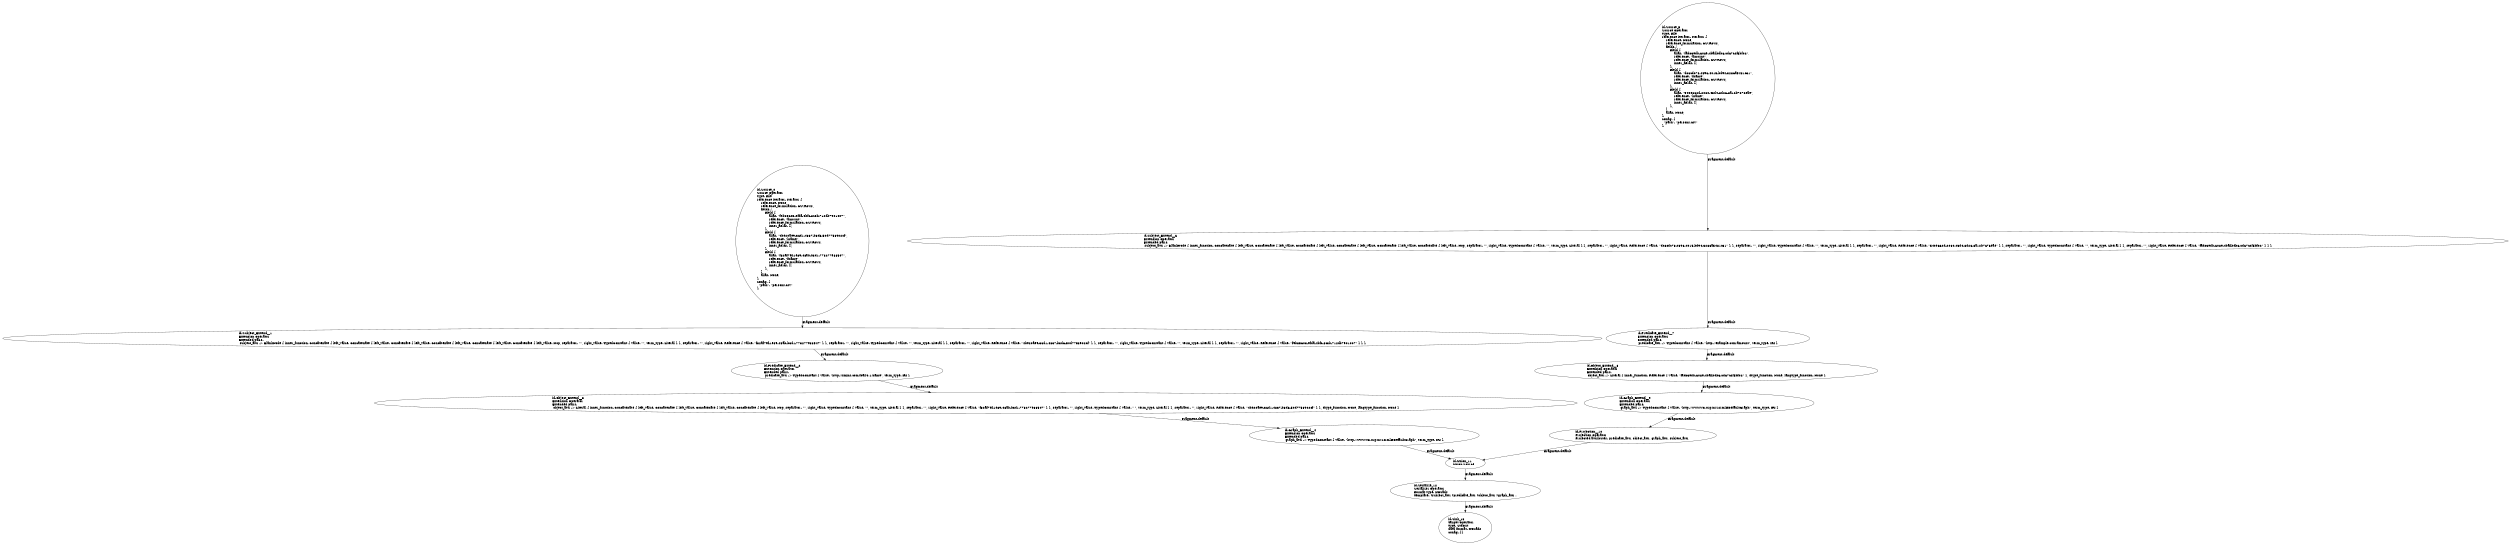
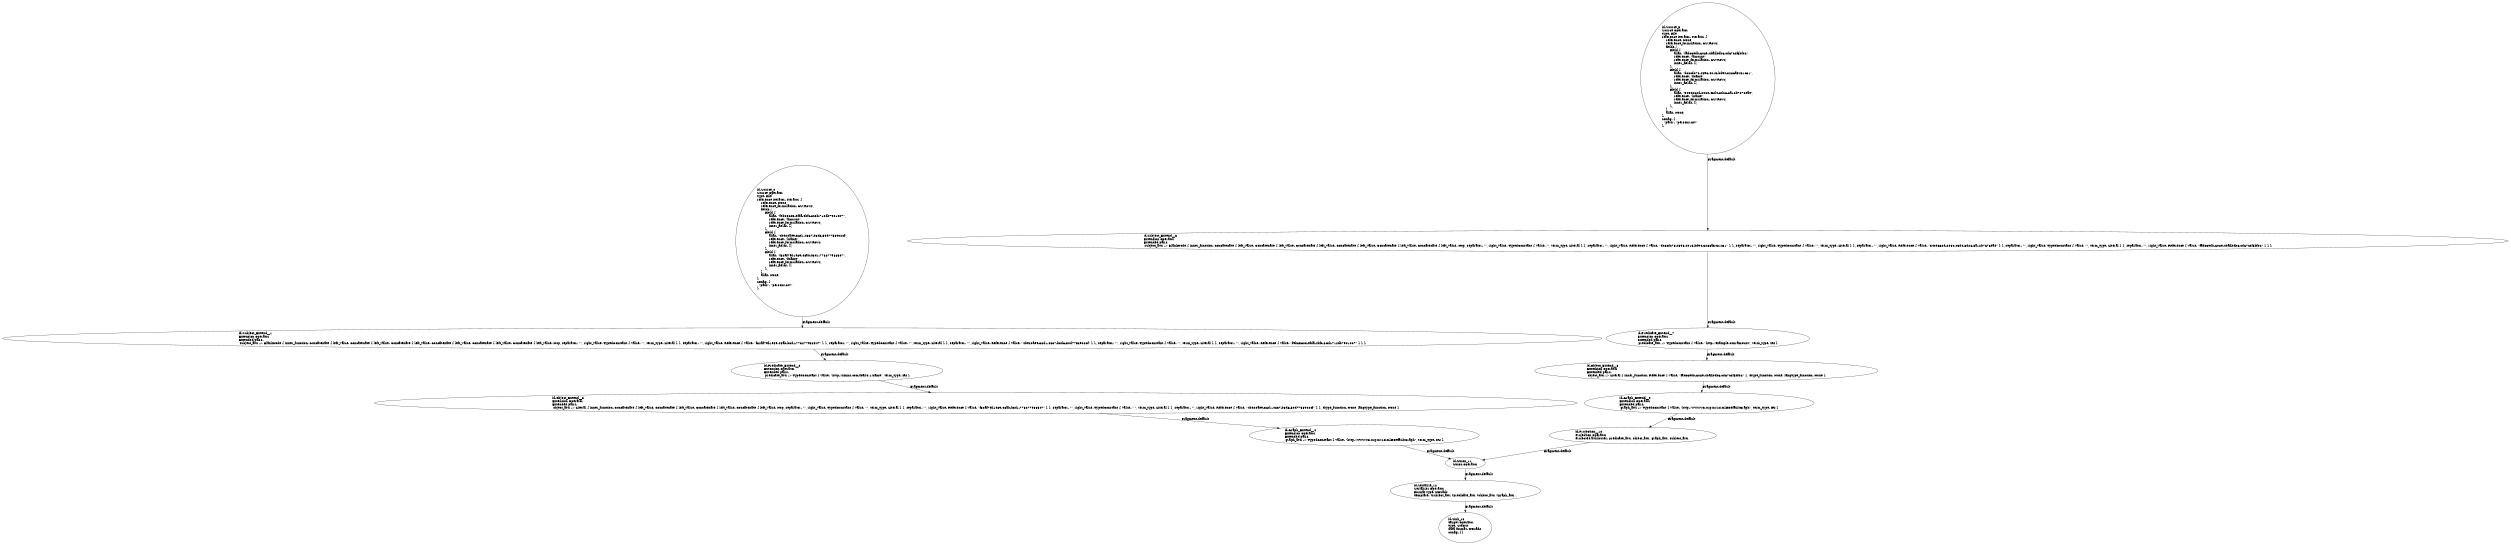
(1465, 463) -> (1465, 463)
